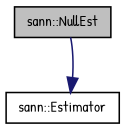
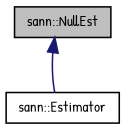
(73, 57) -> (53, 73)
